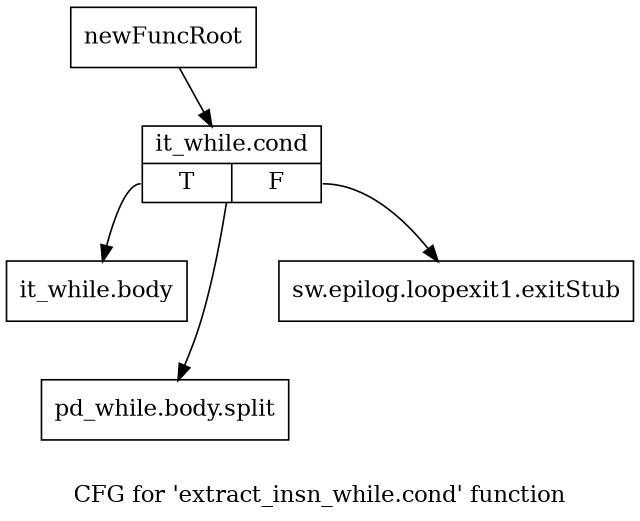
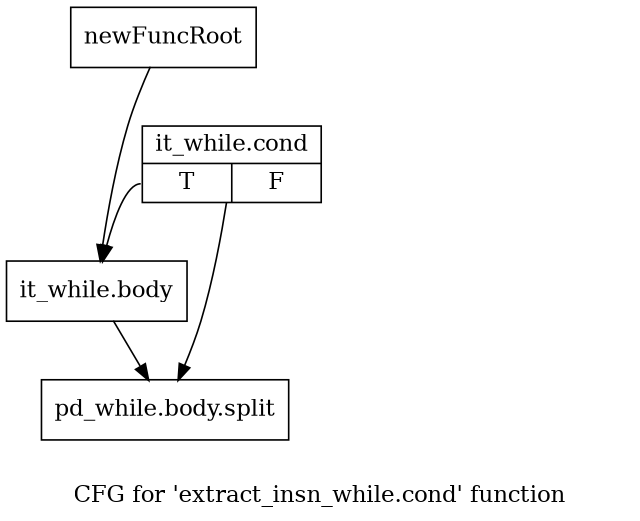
(191, 90) -> (120, 154)
(456, 291) -> none
none -> (127, 343)
